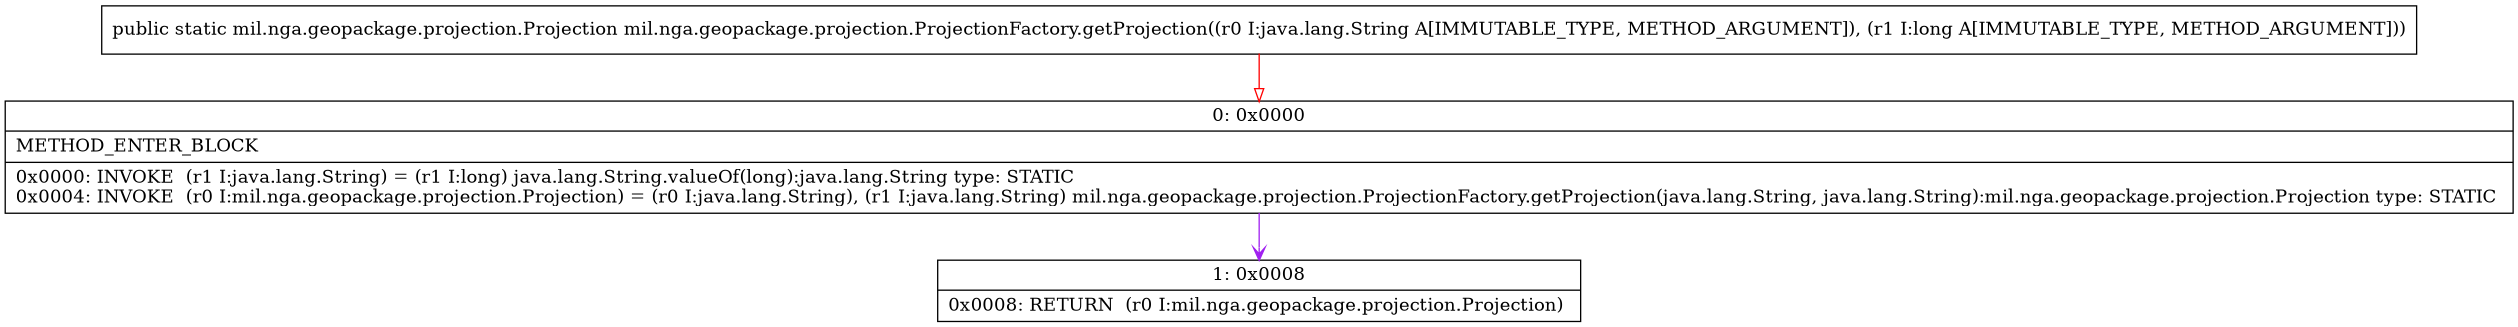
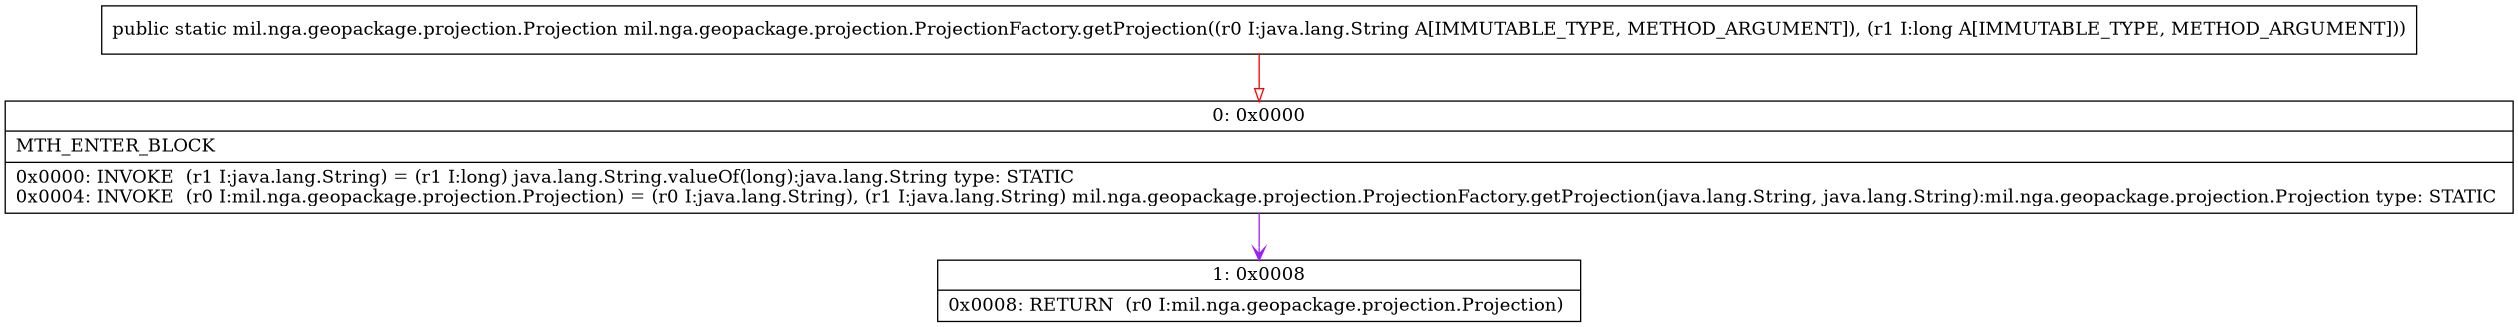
(138, 146) -> (116, 146)
